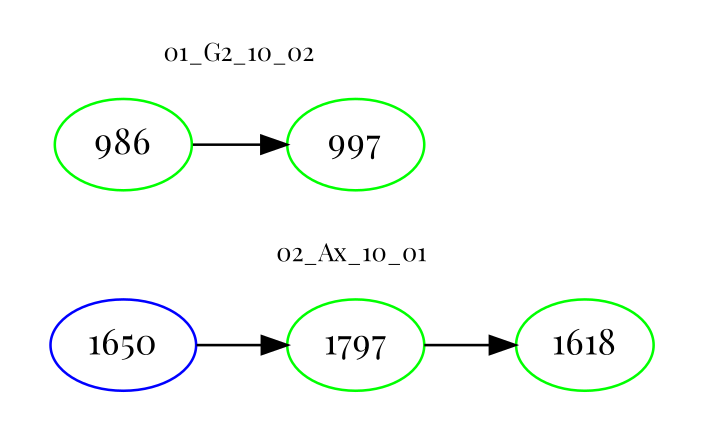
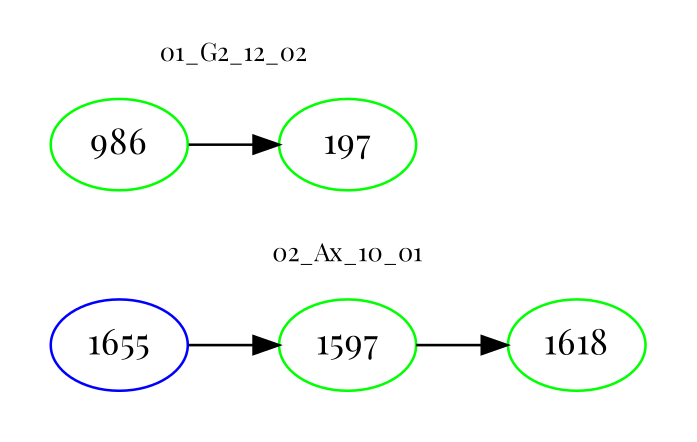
(240, 55) -> (233, 55)
(356, 145) -> (348, 145)
(123, 345) -> (119, 345)
(356, 345) -> (348, 345)
